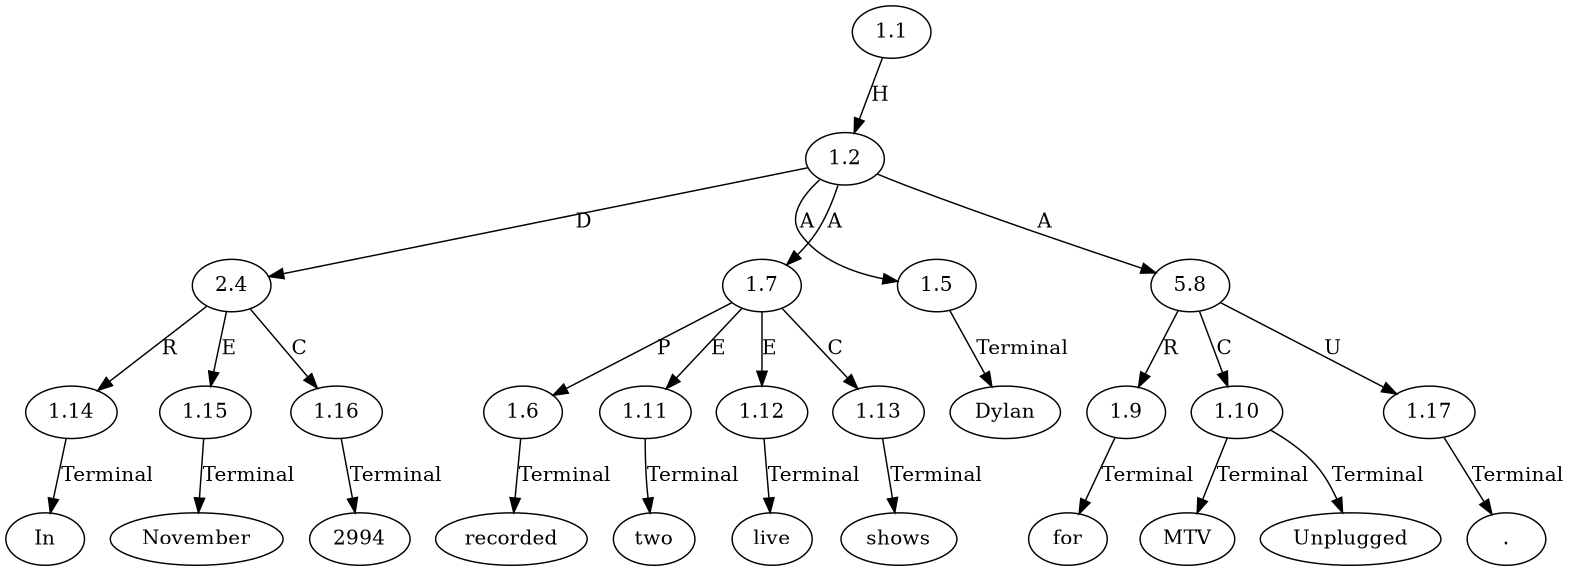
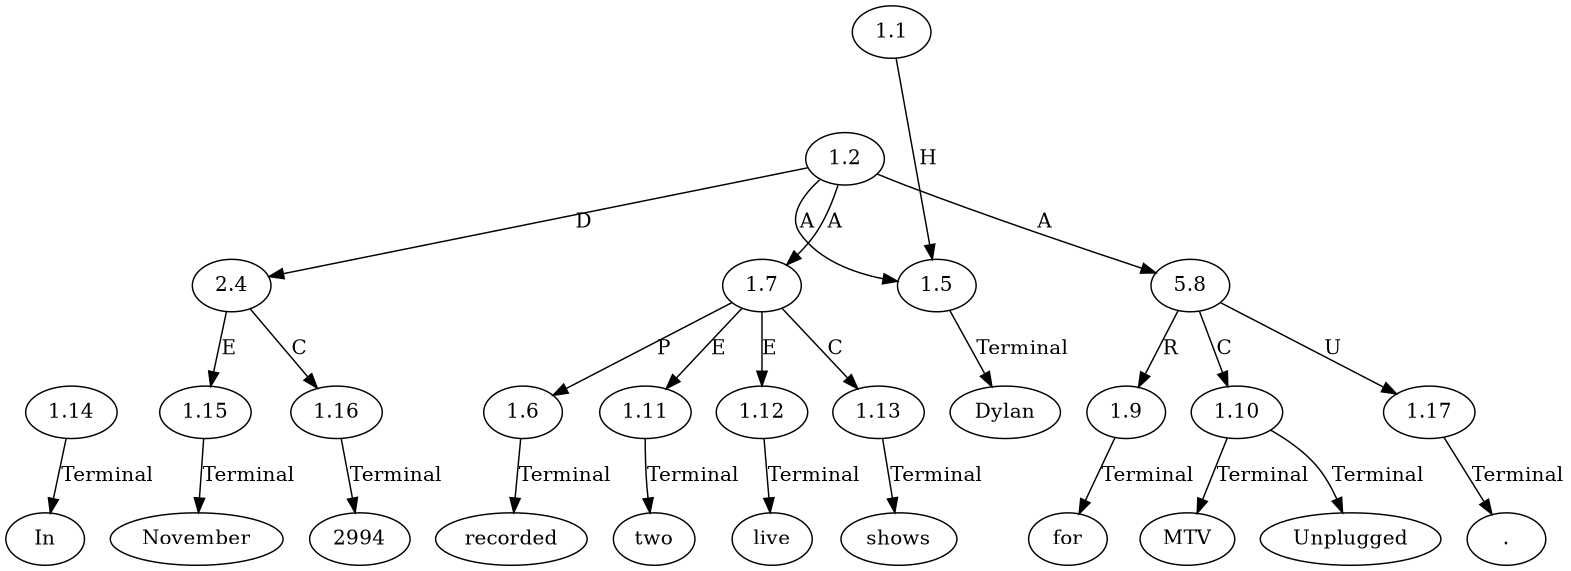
(871, 89) -> (913, 151)
(158, 344) -> none
